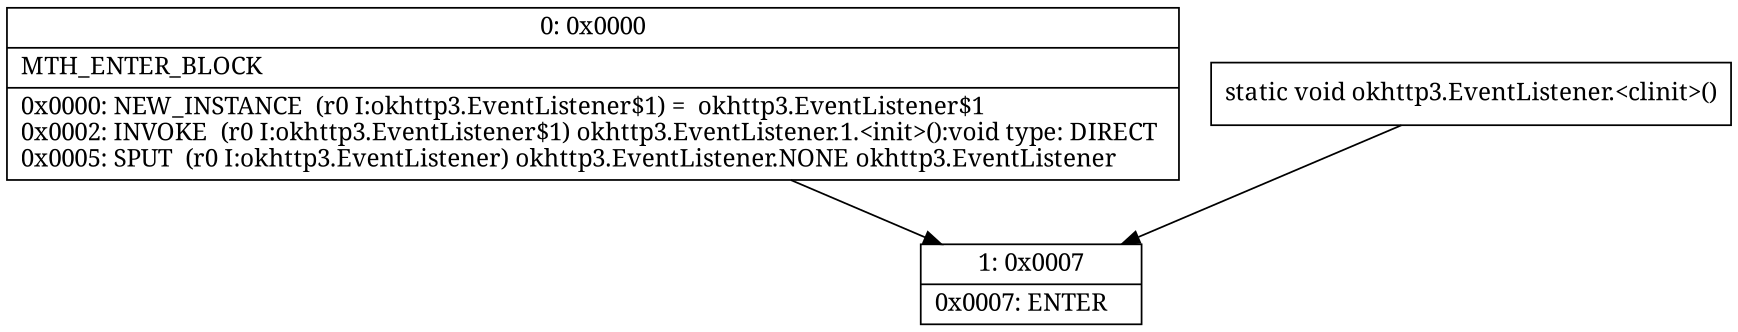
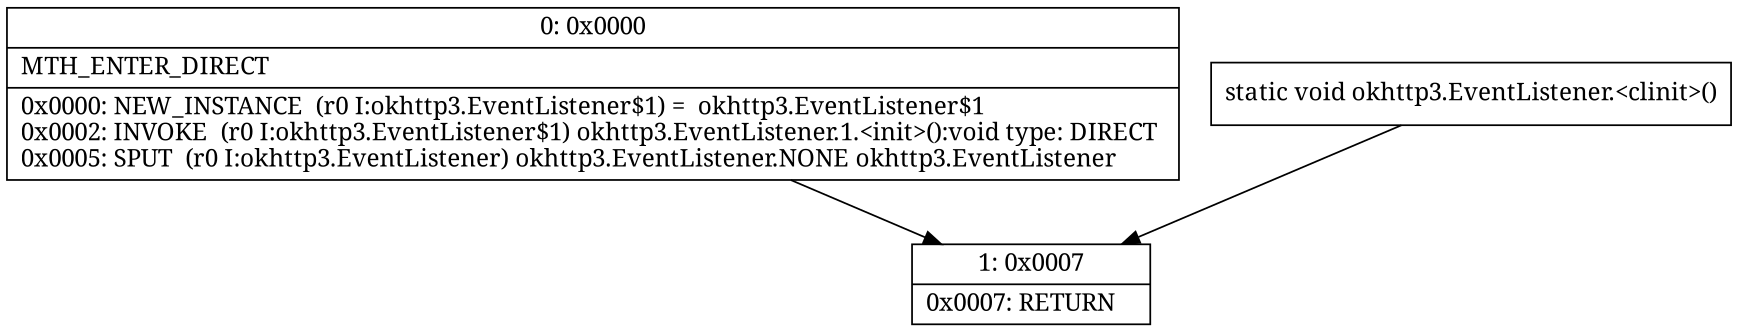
(142, 67) -> (145, 67)
(1031, 303) -> (1031, 303)
